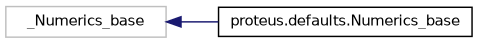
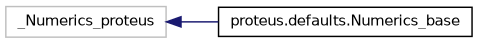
(86, 22) -> (86, 22)
